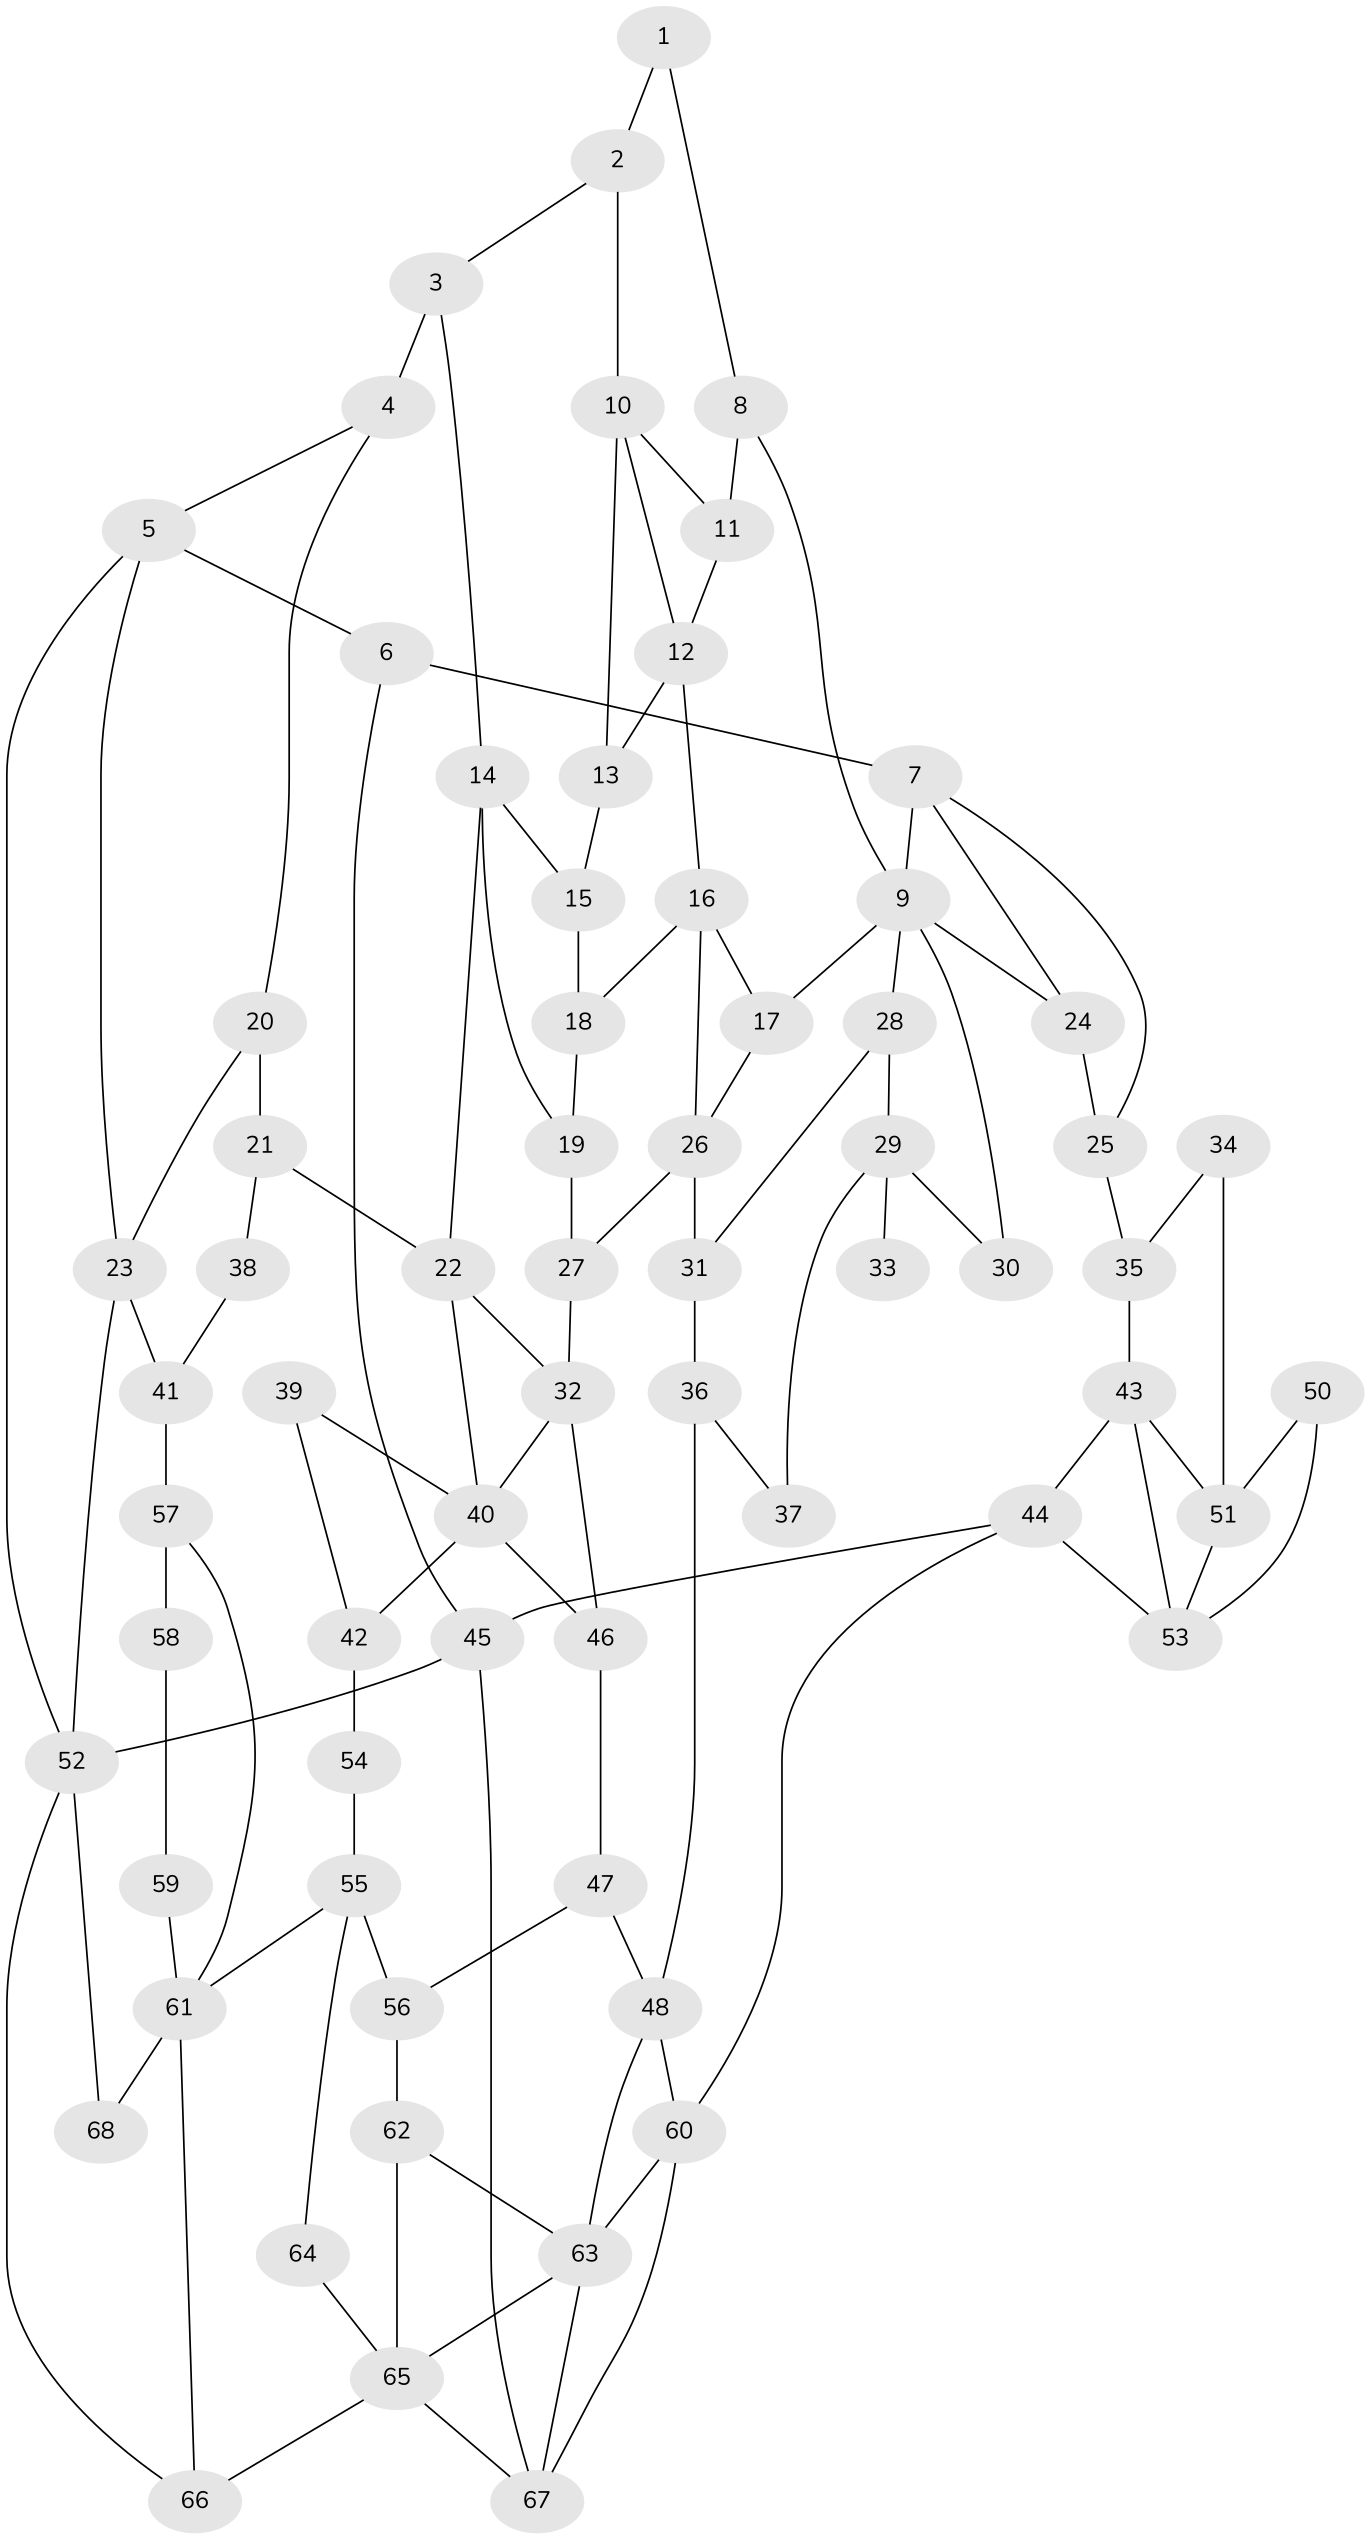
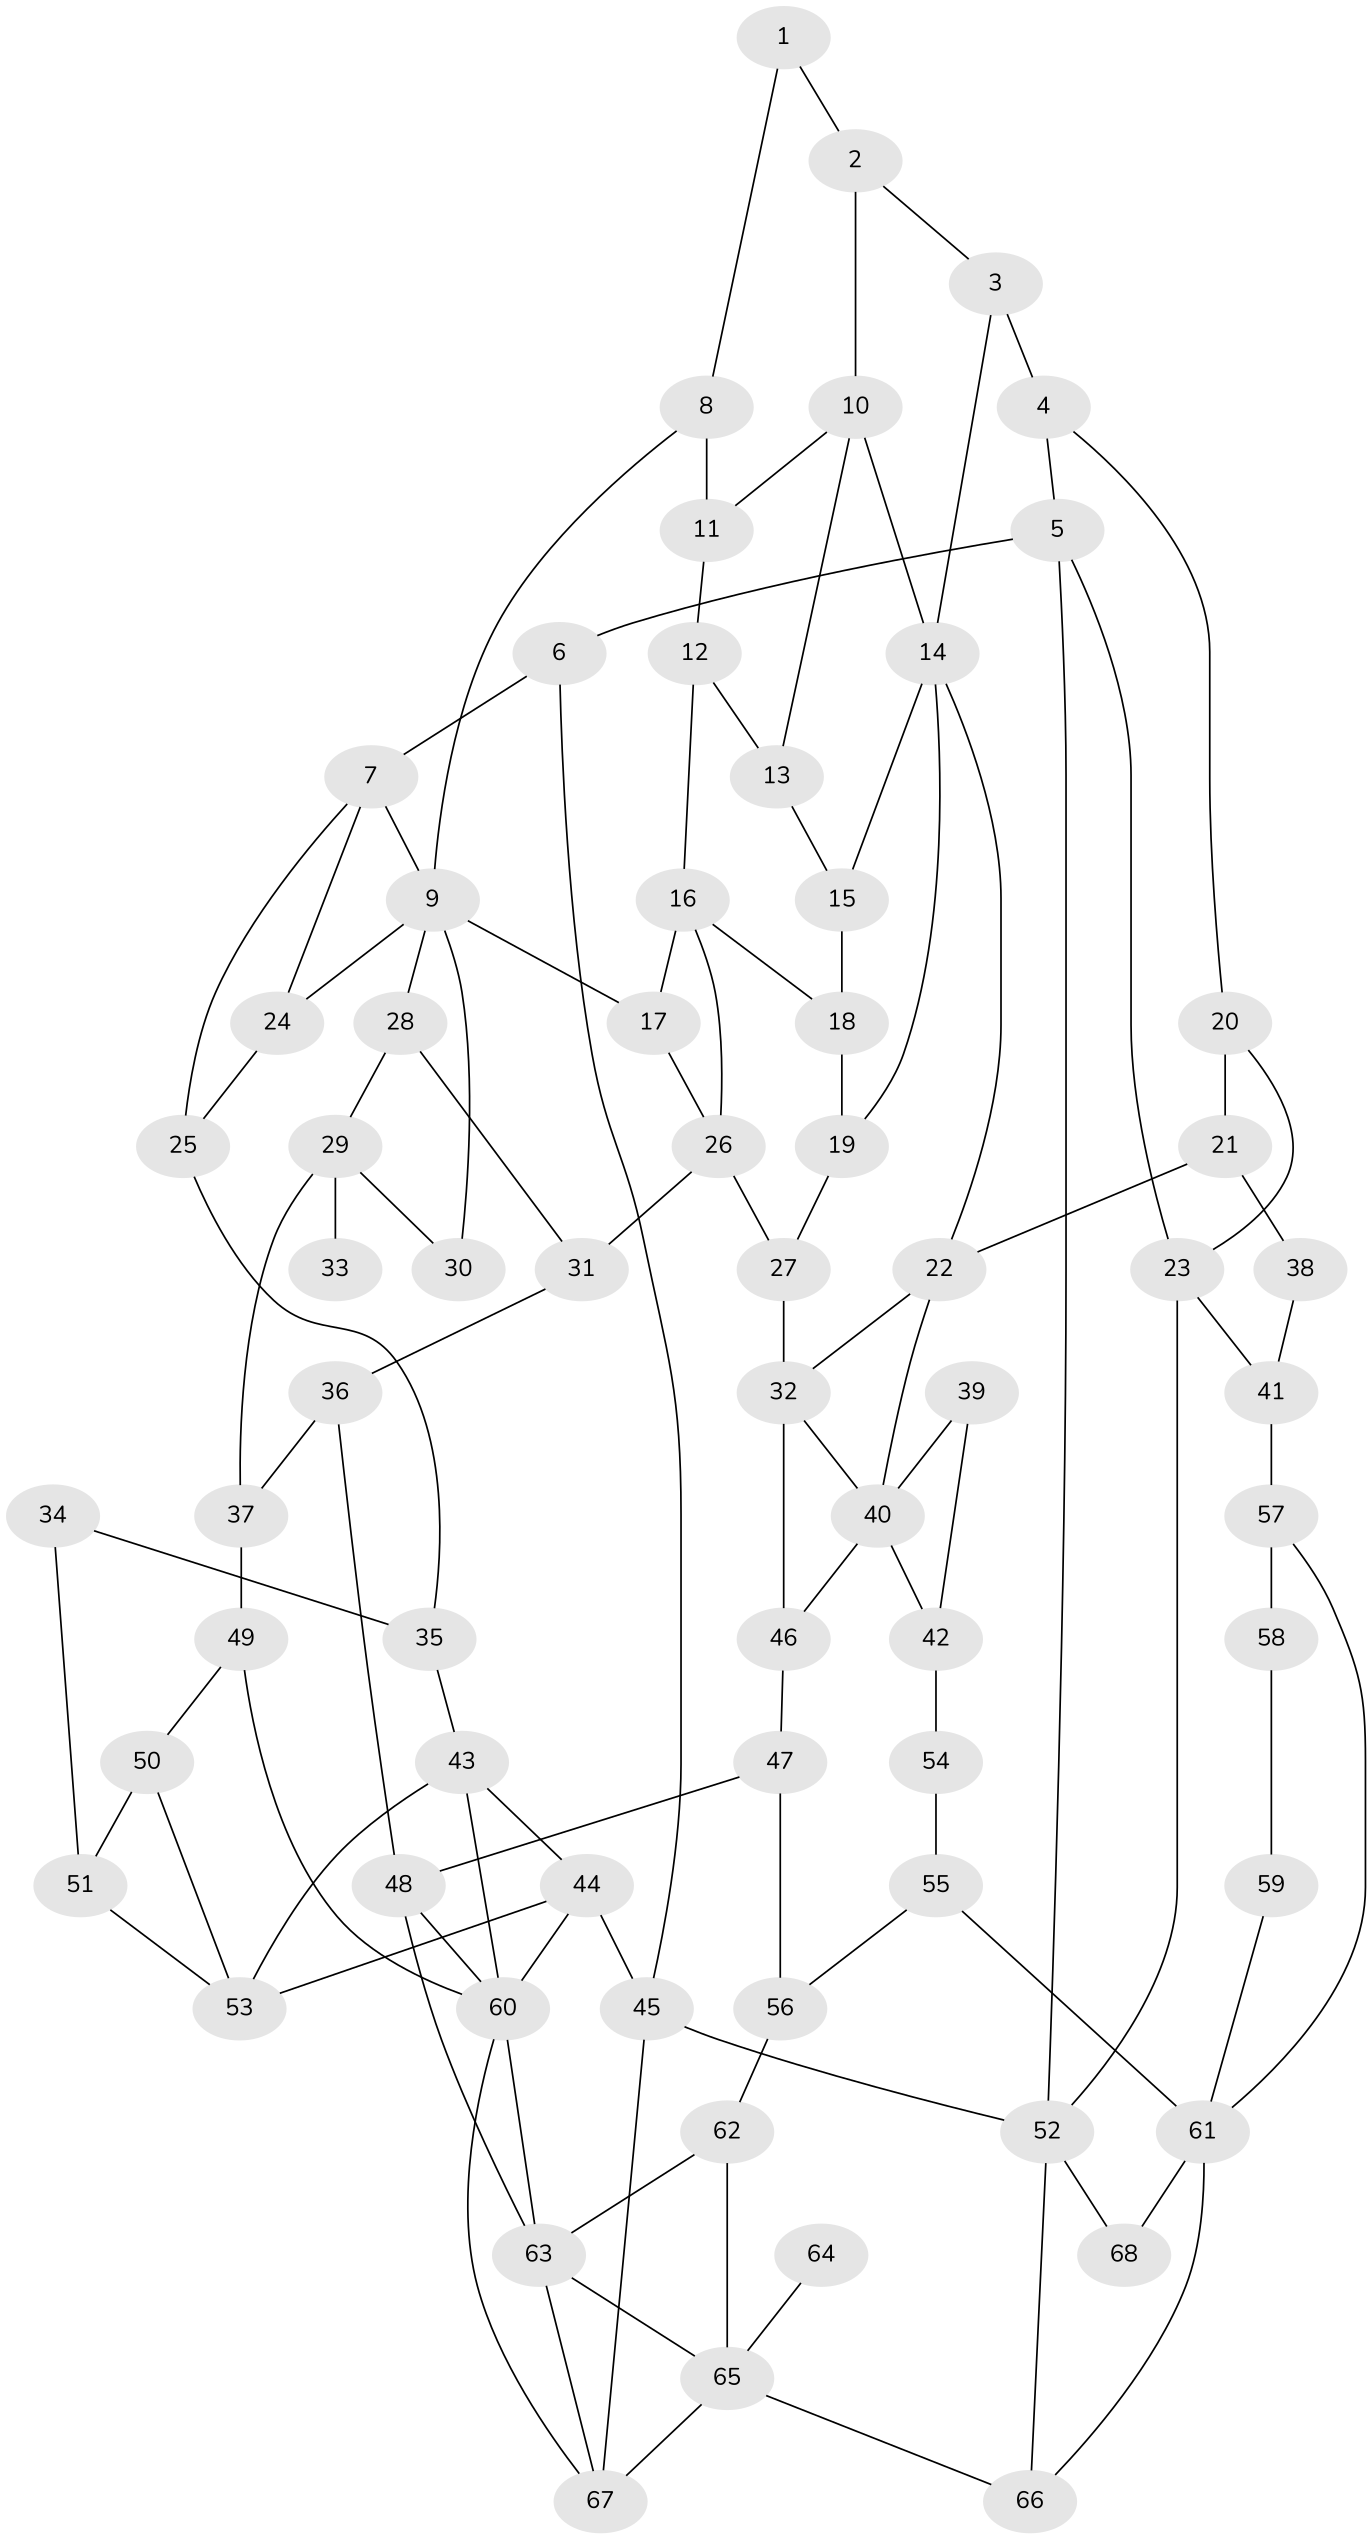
(649, 530) -> (894, 530)
(1176, 1454) -> (483, 1886)
none -> (241, 1639)
(322, 2070) -> none
